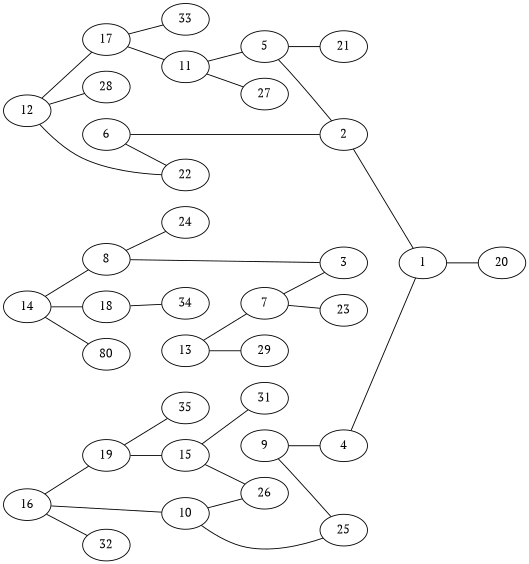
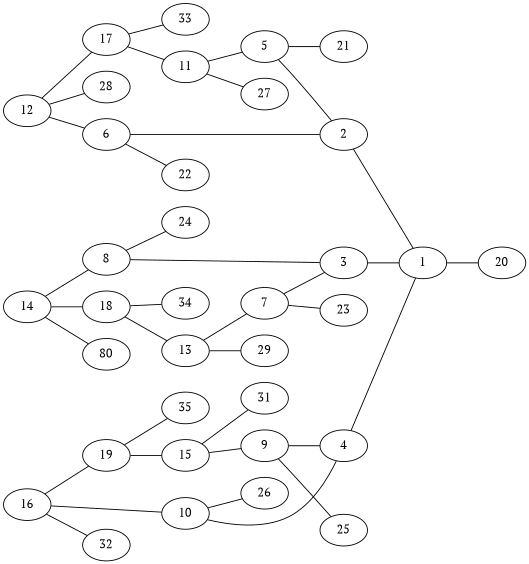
(95, 163) -> (67, 123)
none -> (383, 263)
none -> (146, 329)
(225, 474) -> (225, 451)
(260, 549) -> (285, 518)
